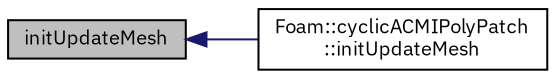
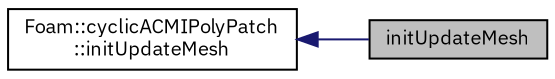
(232, 39) -> (343, 39)
